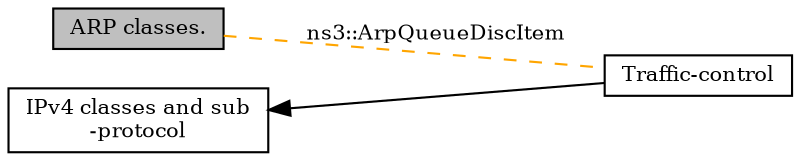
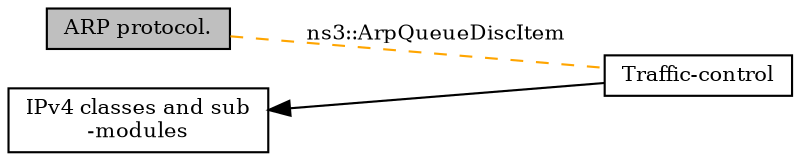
(138, 29) -> (138, 29)
(138, 120) -> (138, 120)
